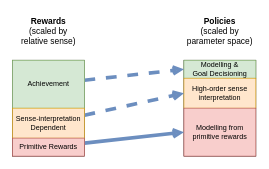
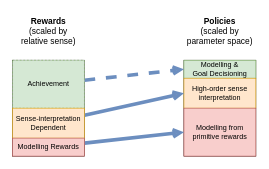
(48, 84) -> (48, 84)
(135, 104) -> (135, 104)
(48, 147) -> (48, 147)
